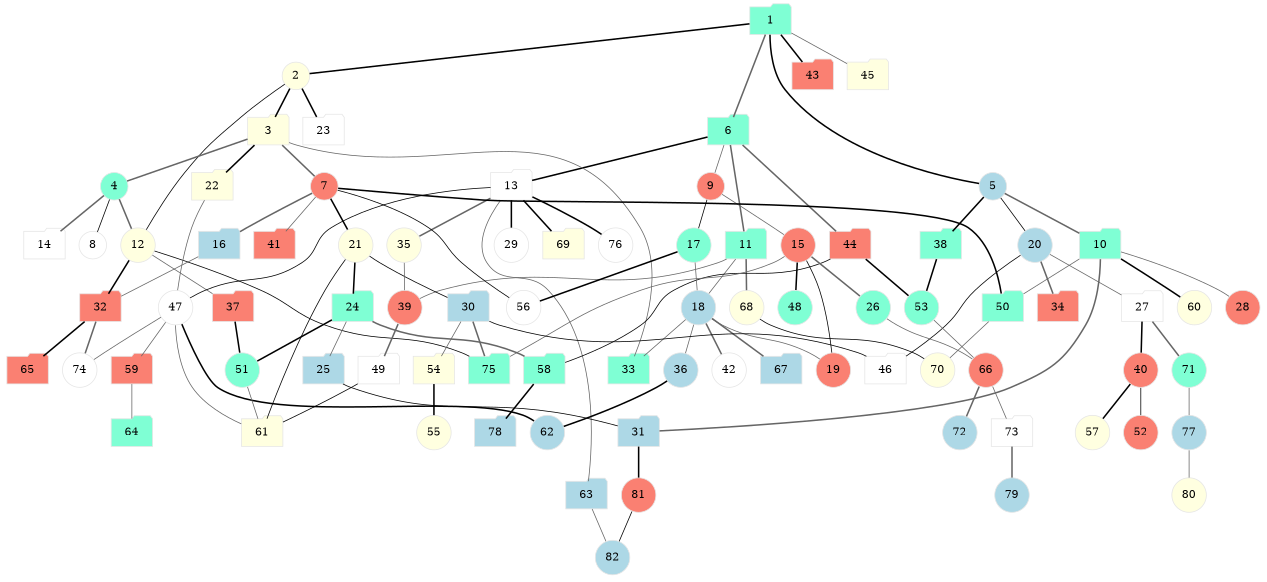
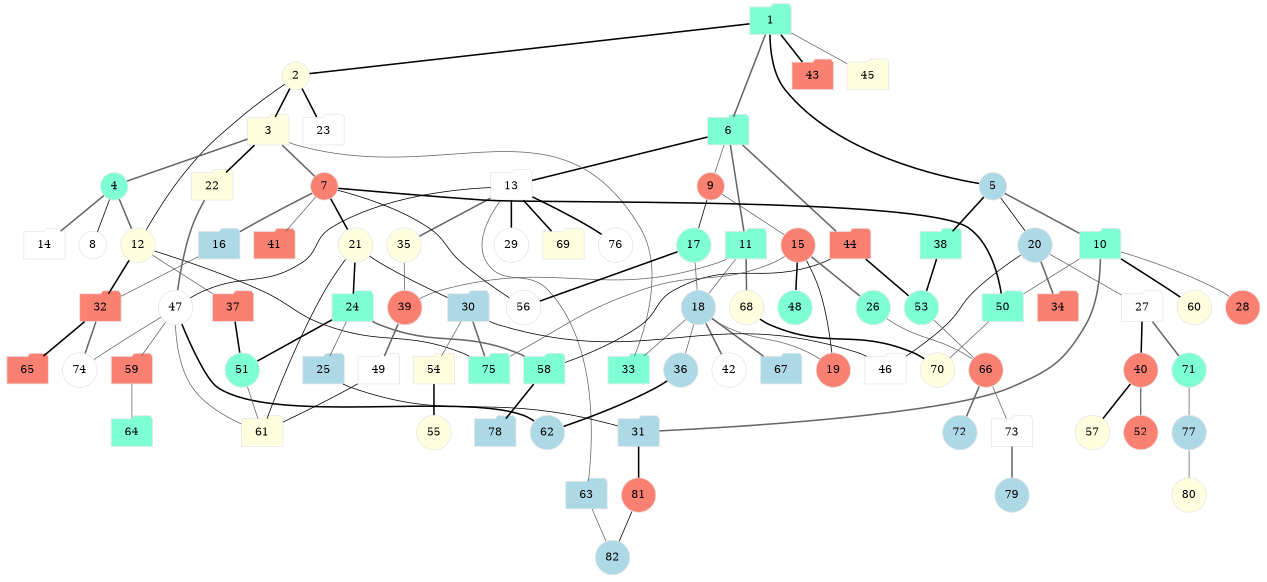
(187, 244) -> (187, 244)
(842, 339) -> (842, 339)
